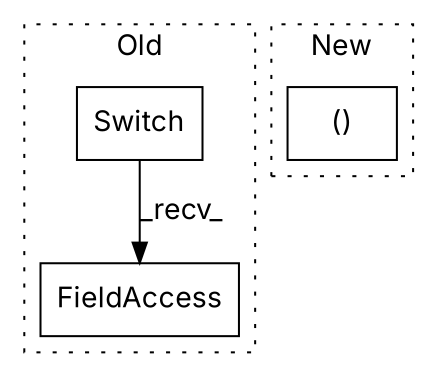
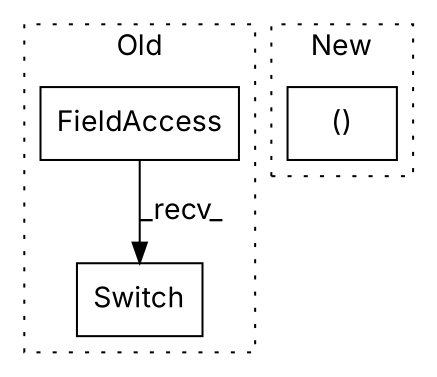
(140, 201) -> (140, 201)
